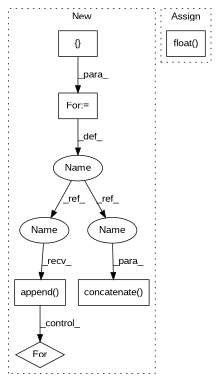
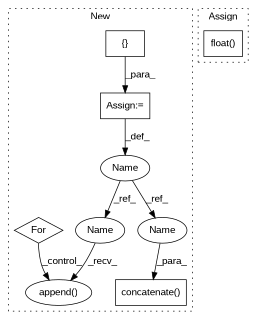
(78, 106) -> (125, 106)
(40, 293) -> (59, 293)
(40, 320) -> (40, 259)
